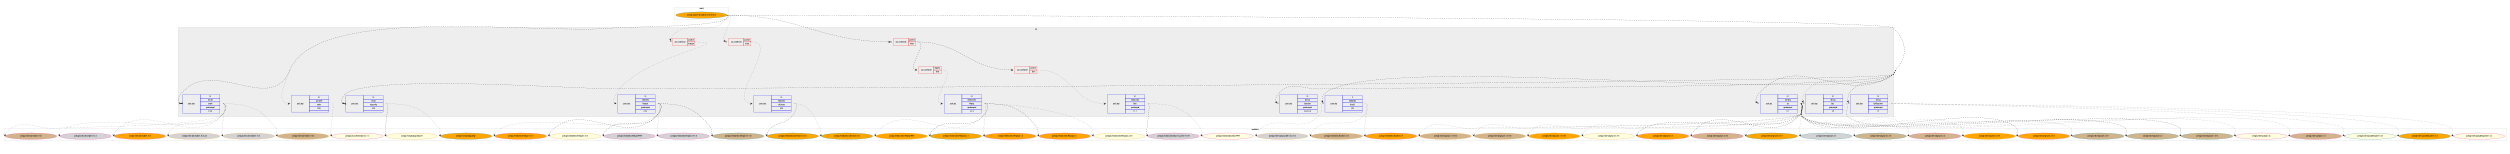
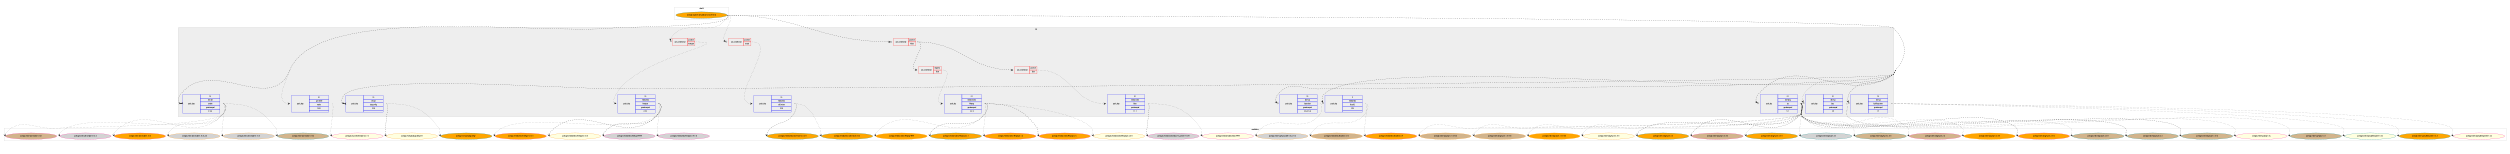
(303, 136) -> (303, 136)
(738, 136) -> none
(1663, 136) -> (1663, 136)
(2316, 136) -> (2316, 136)
